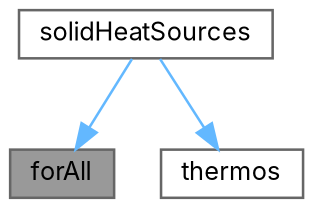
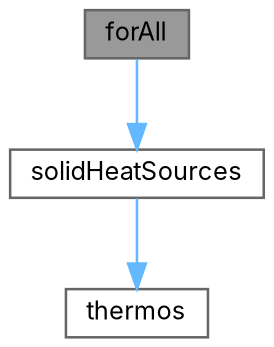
(111, 93) -> (137, 91)
